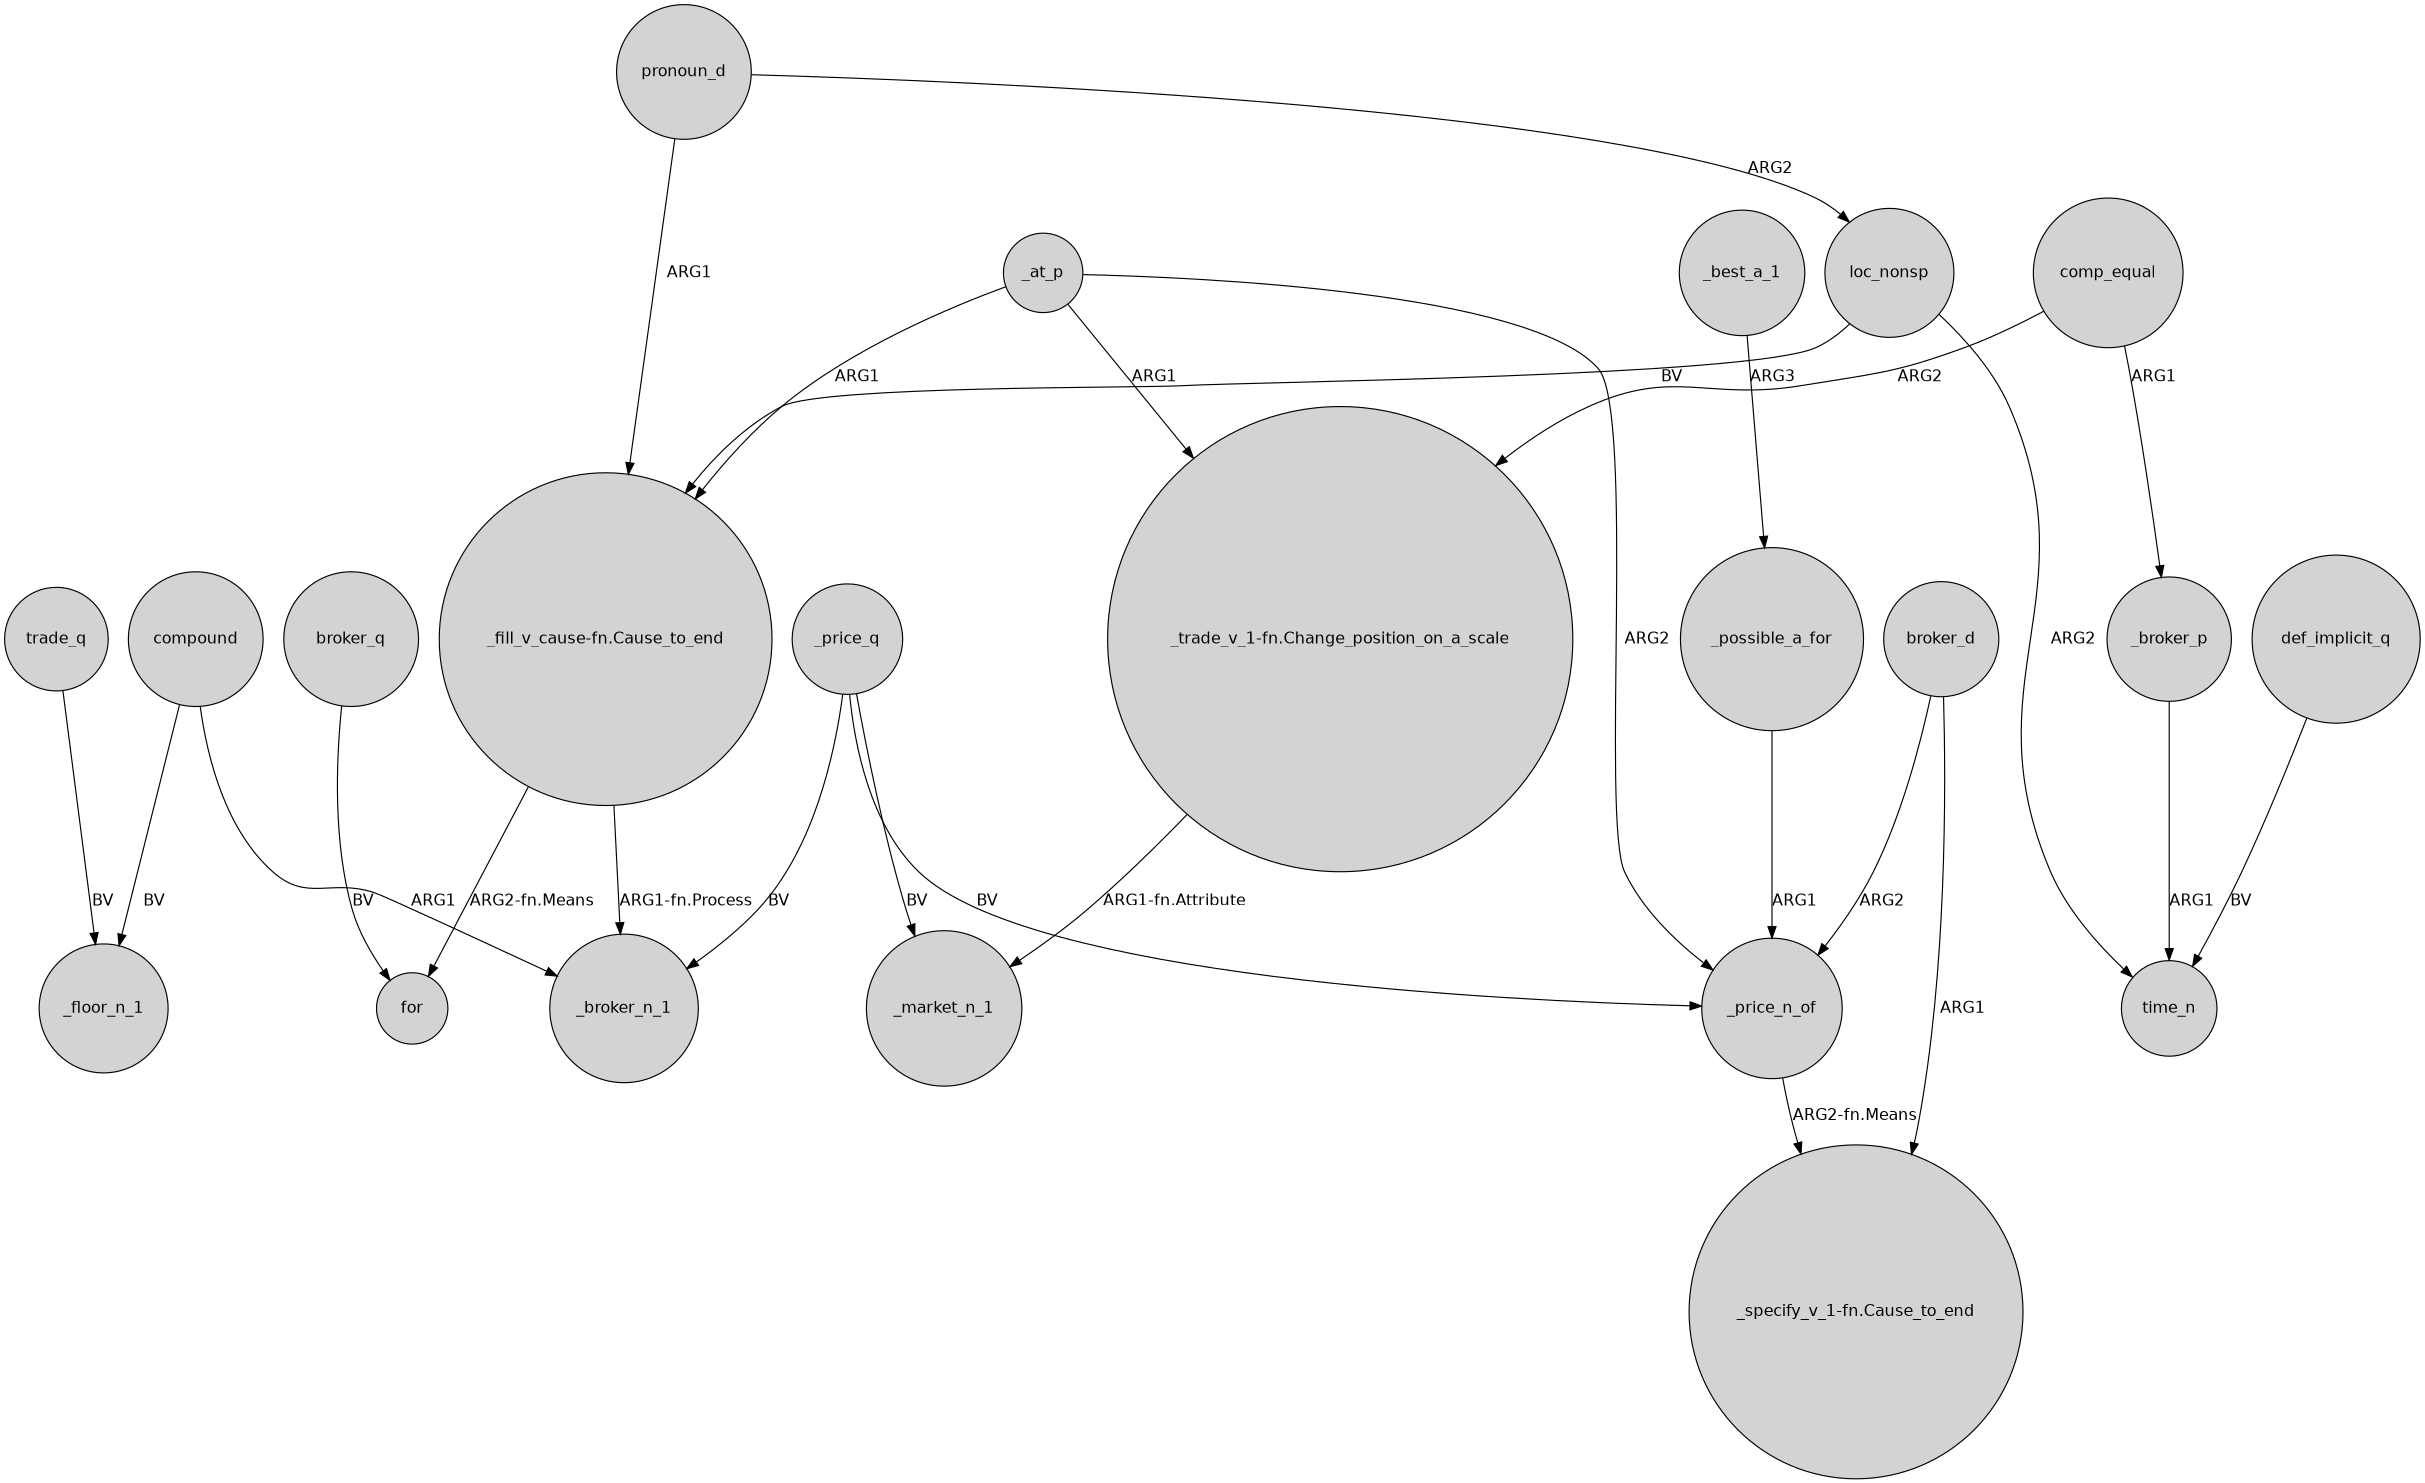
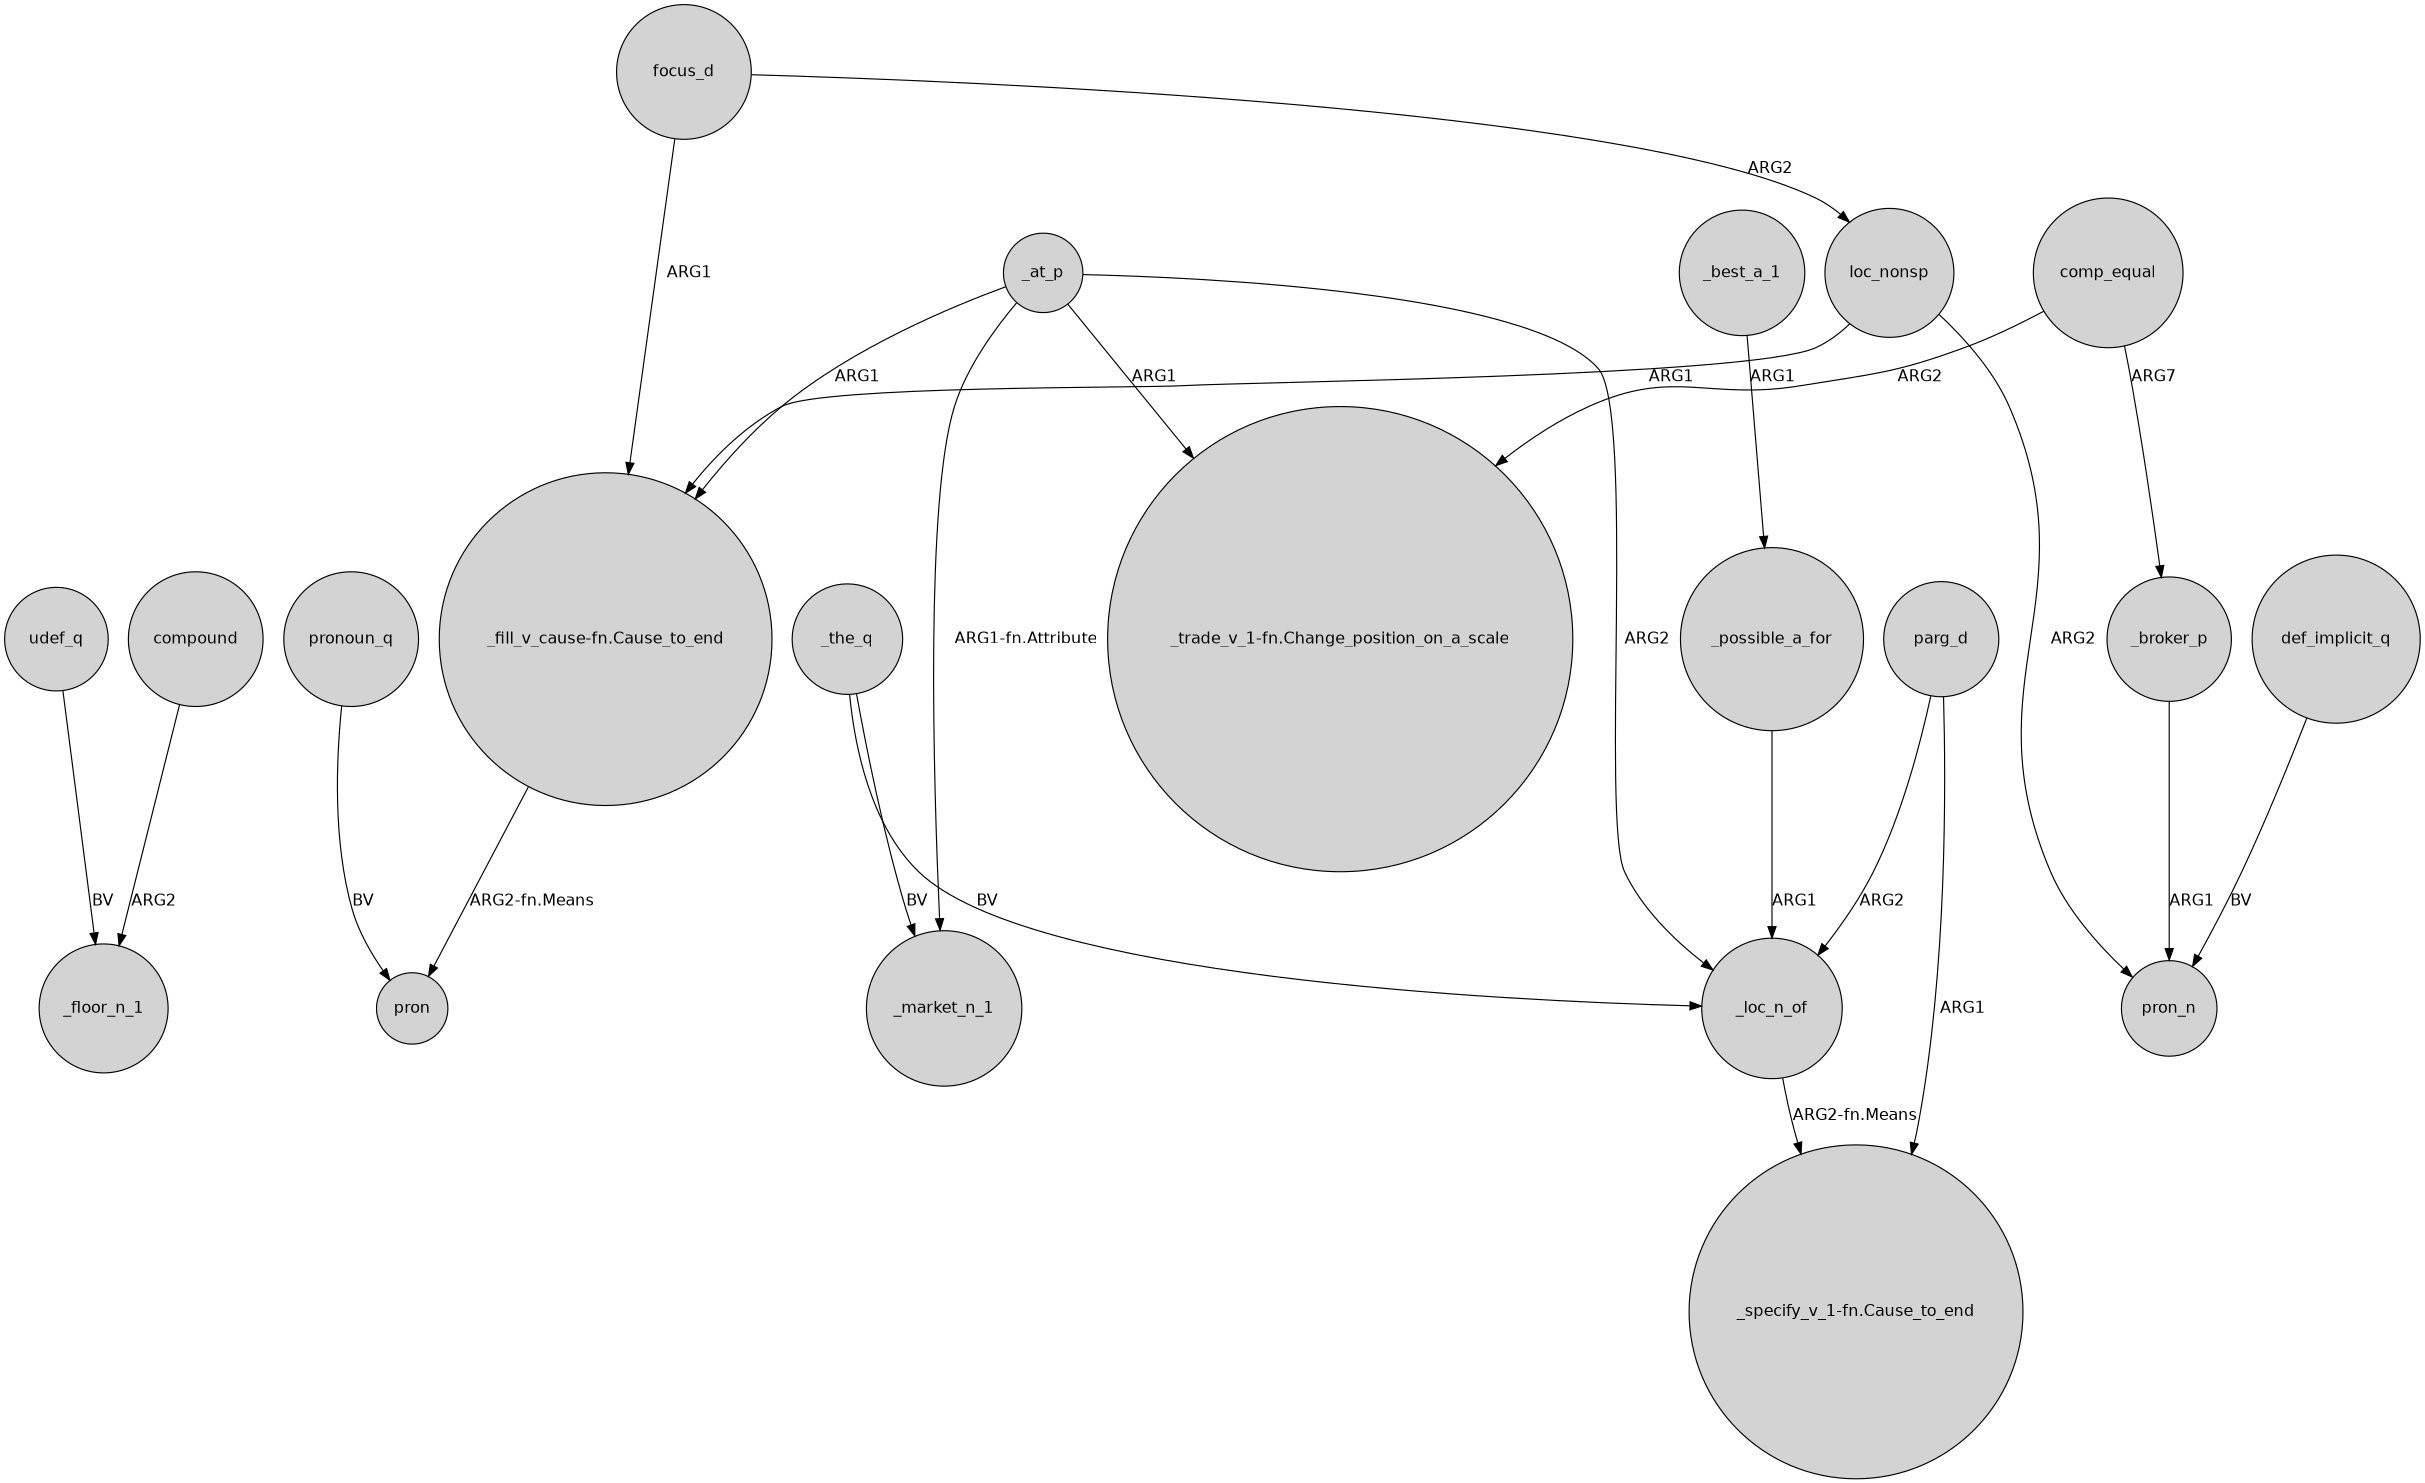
(684, 72) -> (684, 72)
(1672, 377) -> (1672, 377)
(1773, 377) -> (1773, 377)
(2154, 377) -> (2154, 377)
(56, 639) -> (56, 639)
(351, 639) -> (351, 639)
(847, 639) -> (847, 639)
(1941, 639) -> (1941, 639)
(1107, 892) -> (935, 601)
(154, 901) -> (154, 901)
(412, 1008) -> (412, 1008)
(624, 1008) -> none
(1772, 1008) -> (1772, 1008)
(2169, 1008) -> (2169, 1008)
